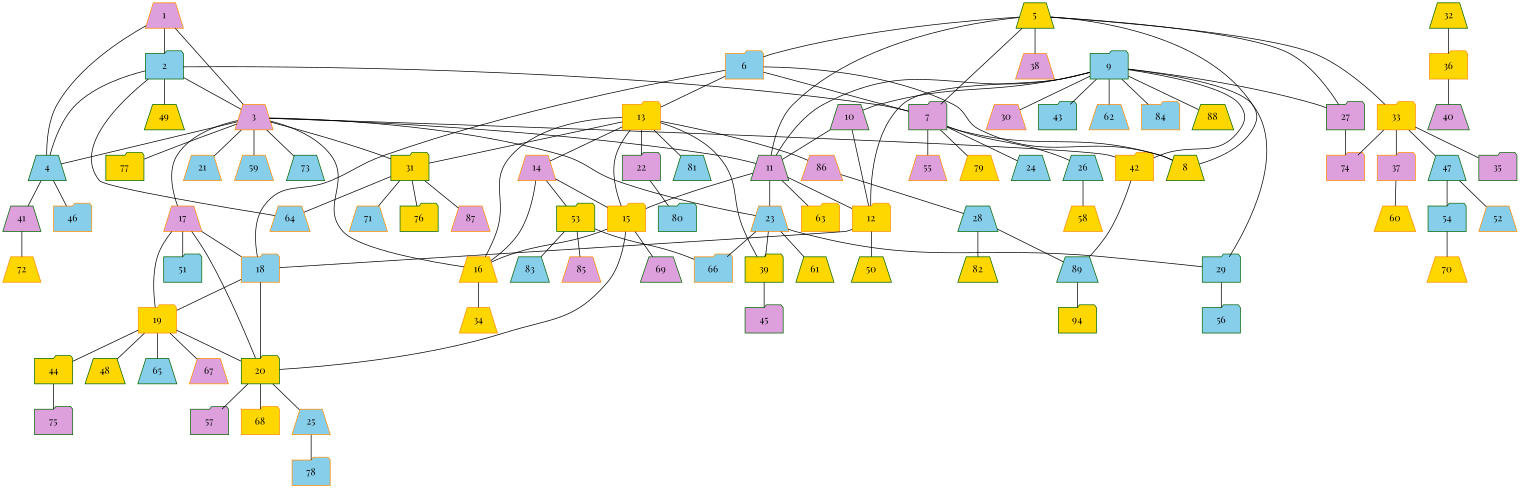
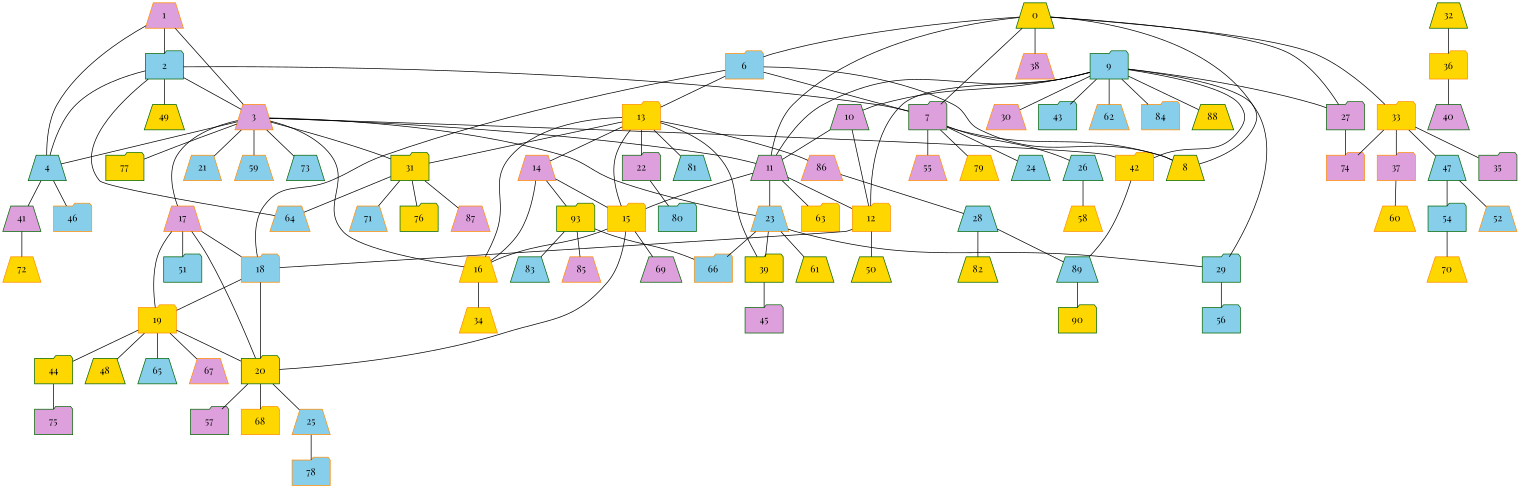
(1035, 16) -> (1035, 16)
(576, 219) -> (576, 219)
(1077, 320) -> (1077, 320)
